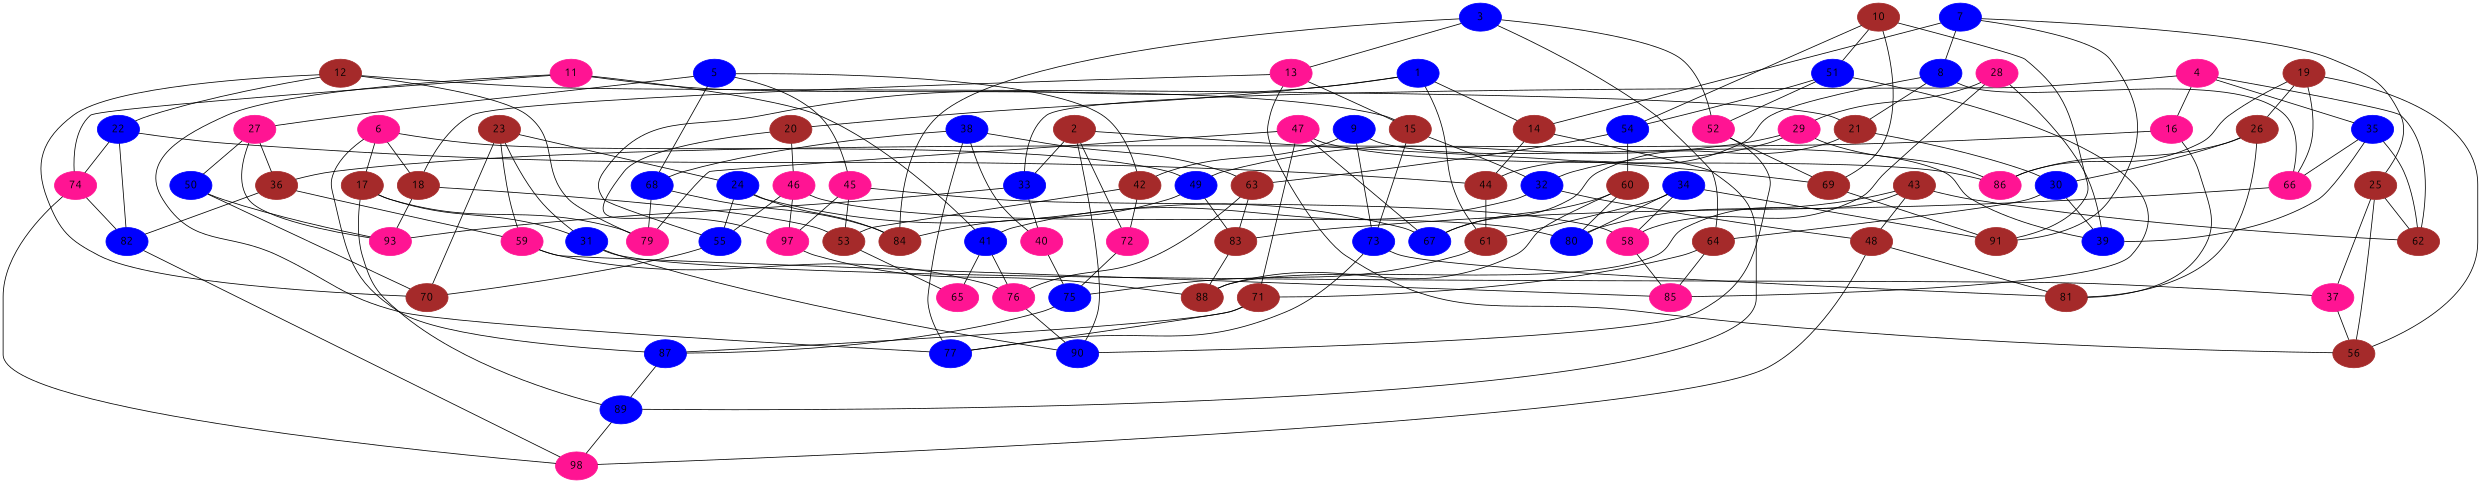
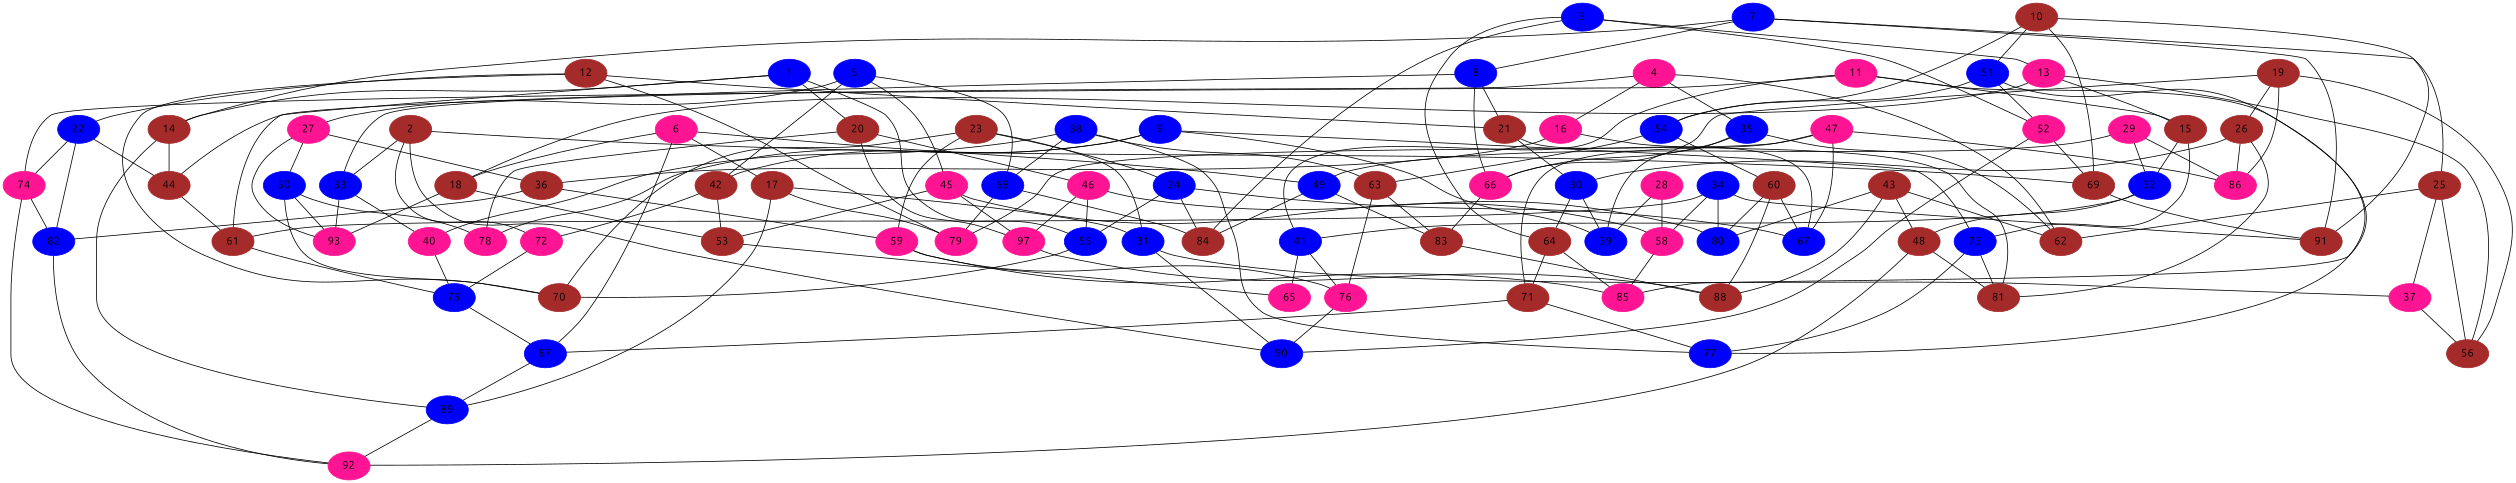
(1911, 100) -> none
none -> (485, 242)
(577, 466) -> (349, 466)
